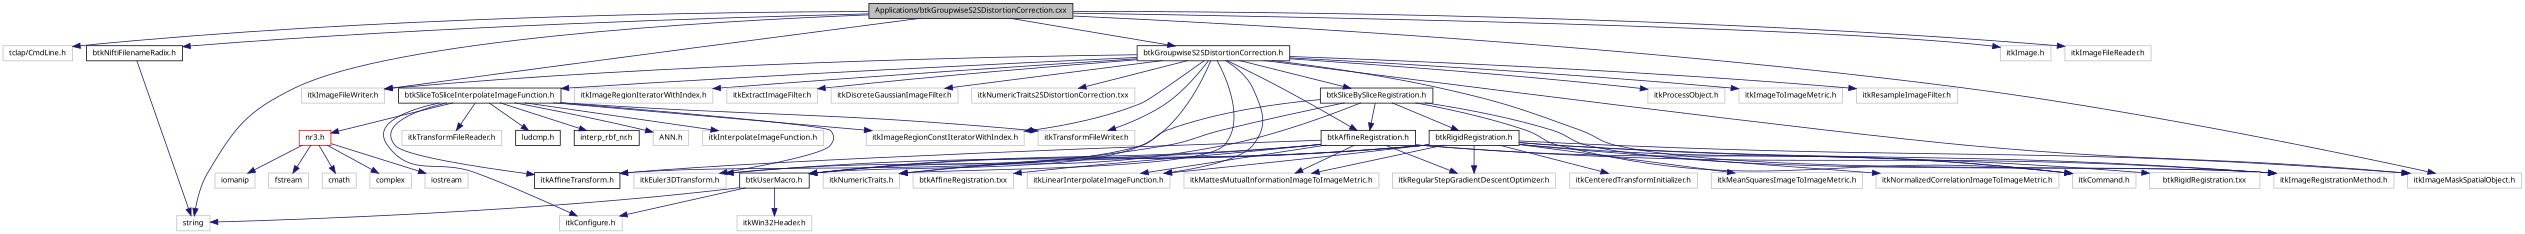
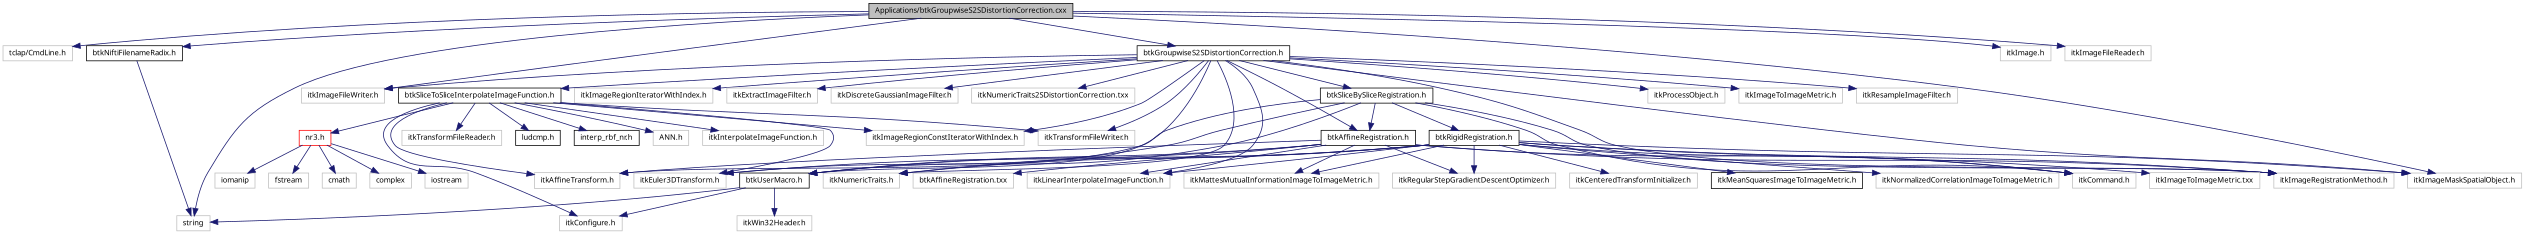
(577, 181) -> (577, 181)
(1787, 181) -> (1787, 181)
(2205, 181) -> (2205, 181)
